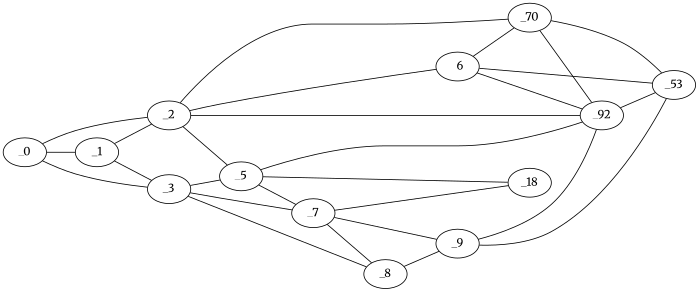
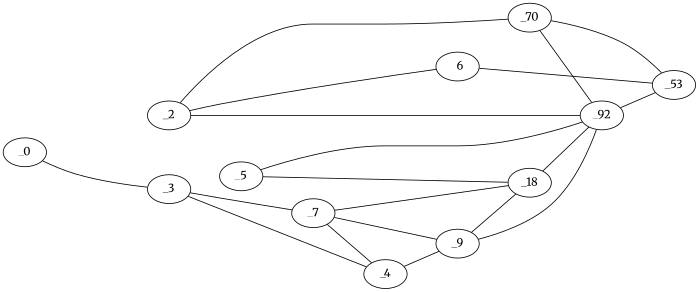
(494, 42) -> none
(530, 91) -> (566, 149)
(94, 126) -> none
(205, 146) -> none
(97, 152) -> none
(205, 183) -> none
(277, 195) -> none
(593, 200) -> (494, 213)
(385, 274) -> (385, 274)
